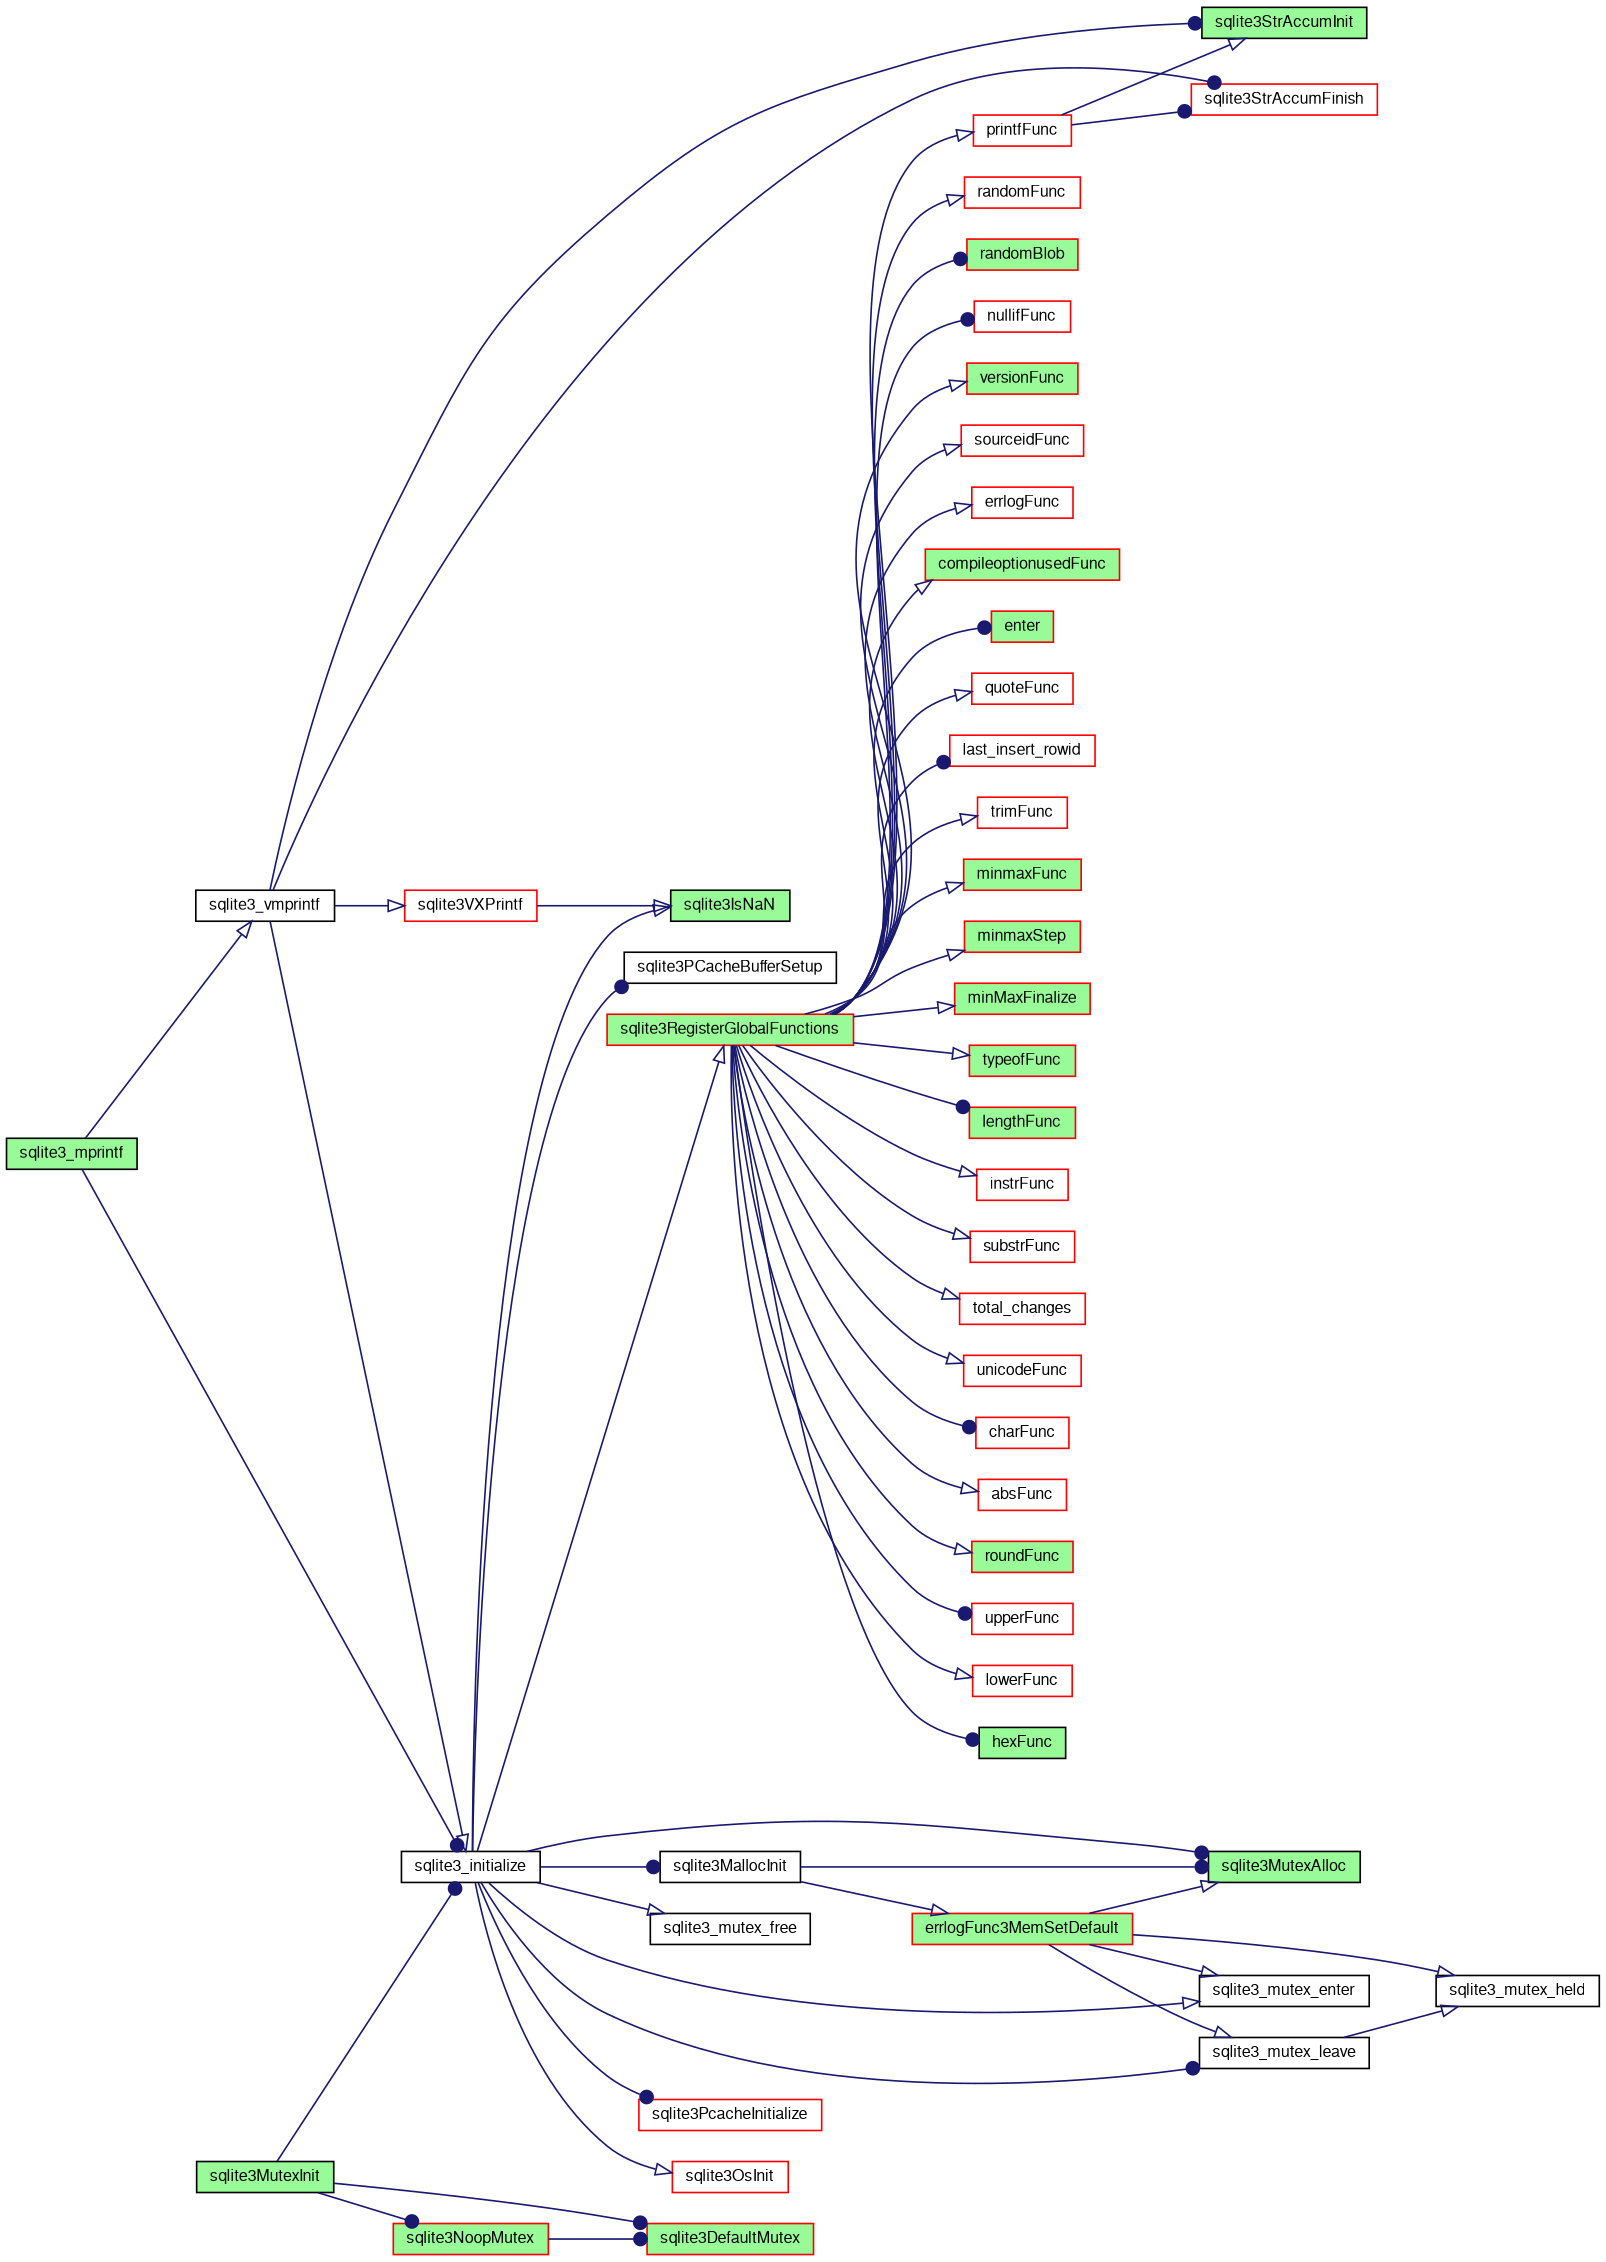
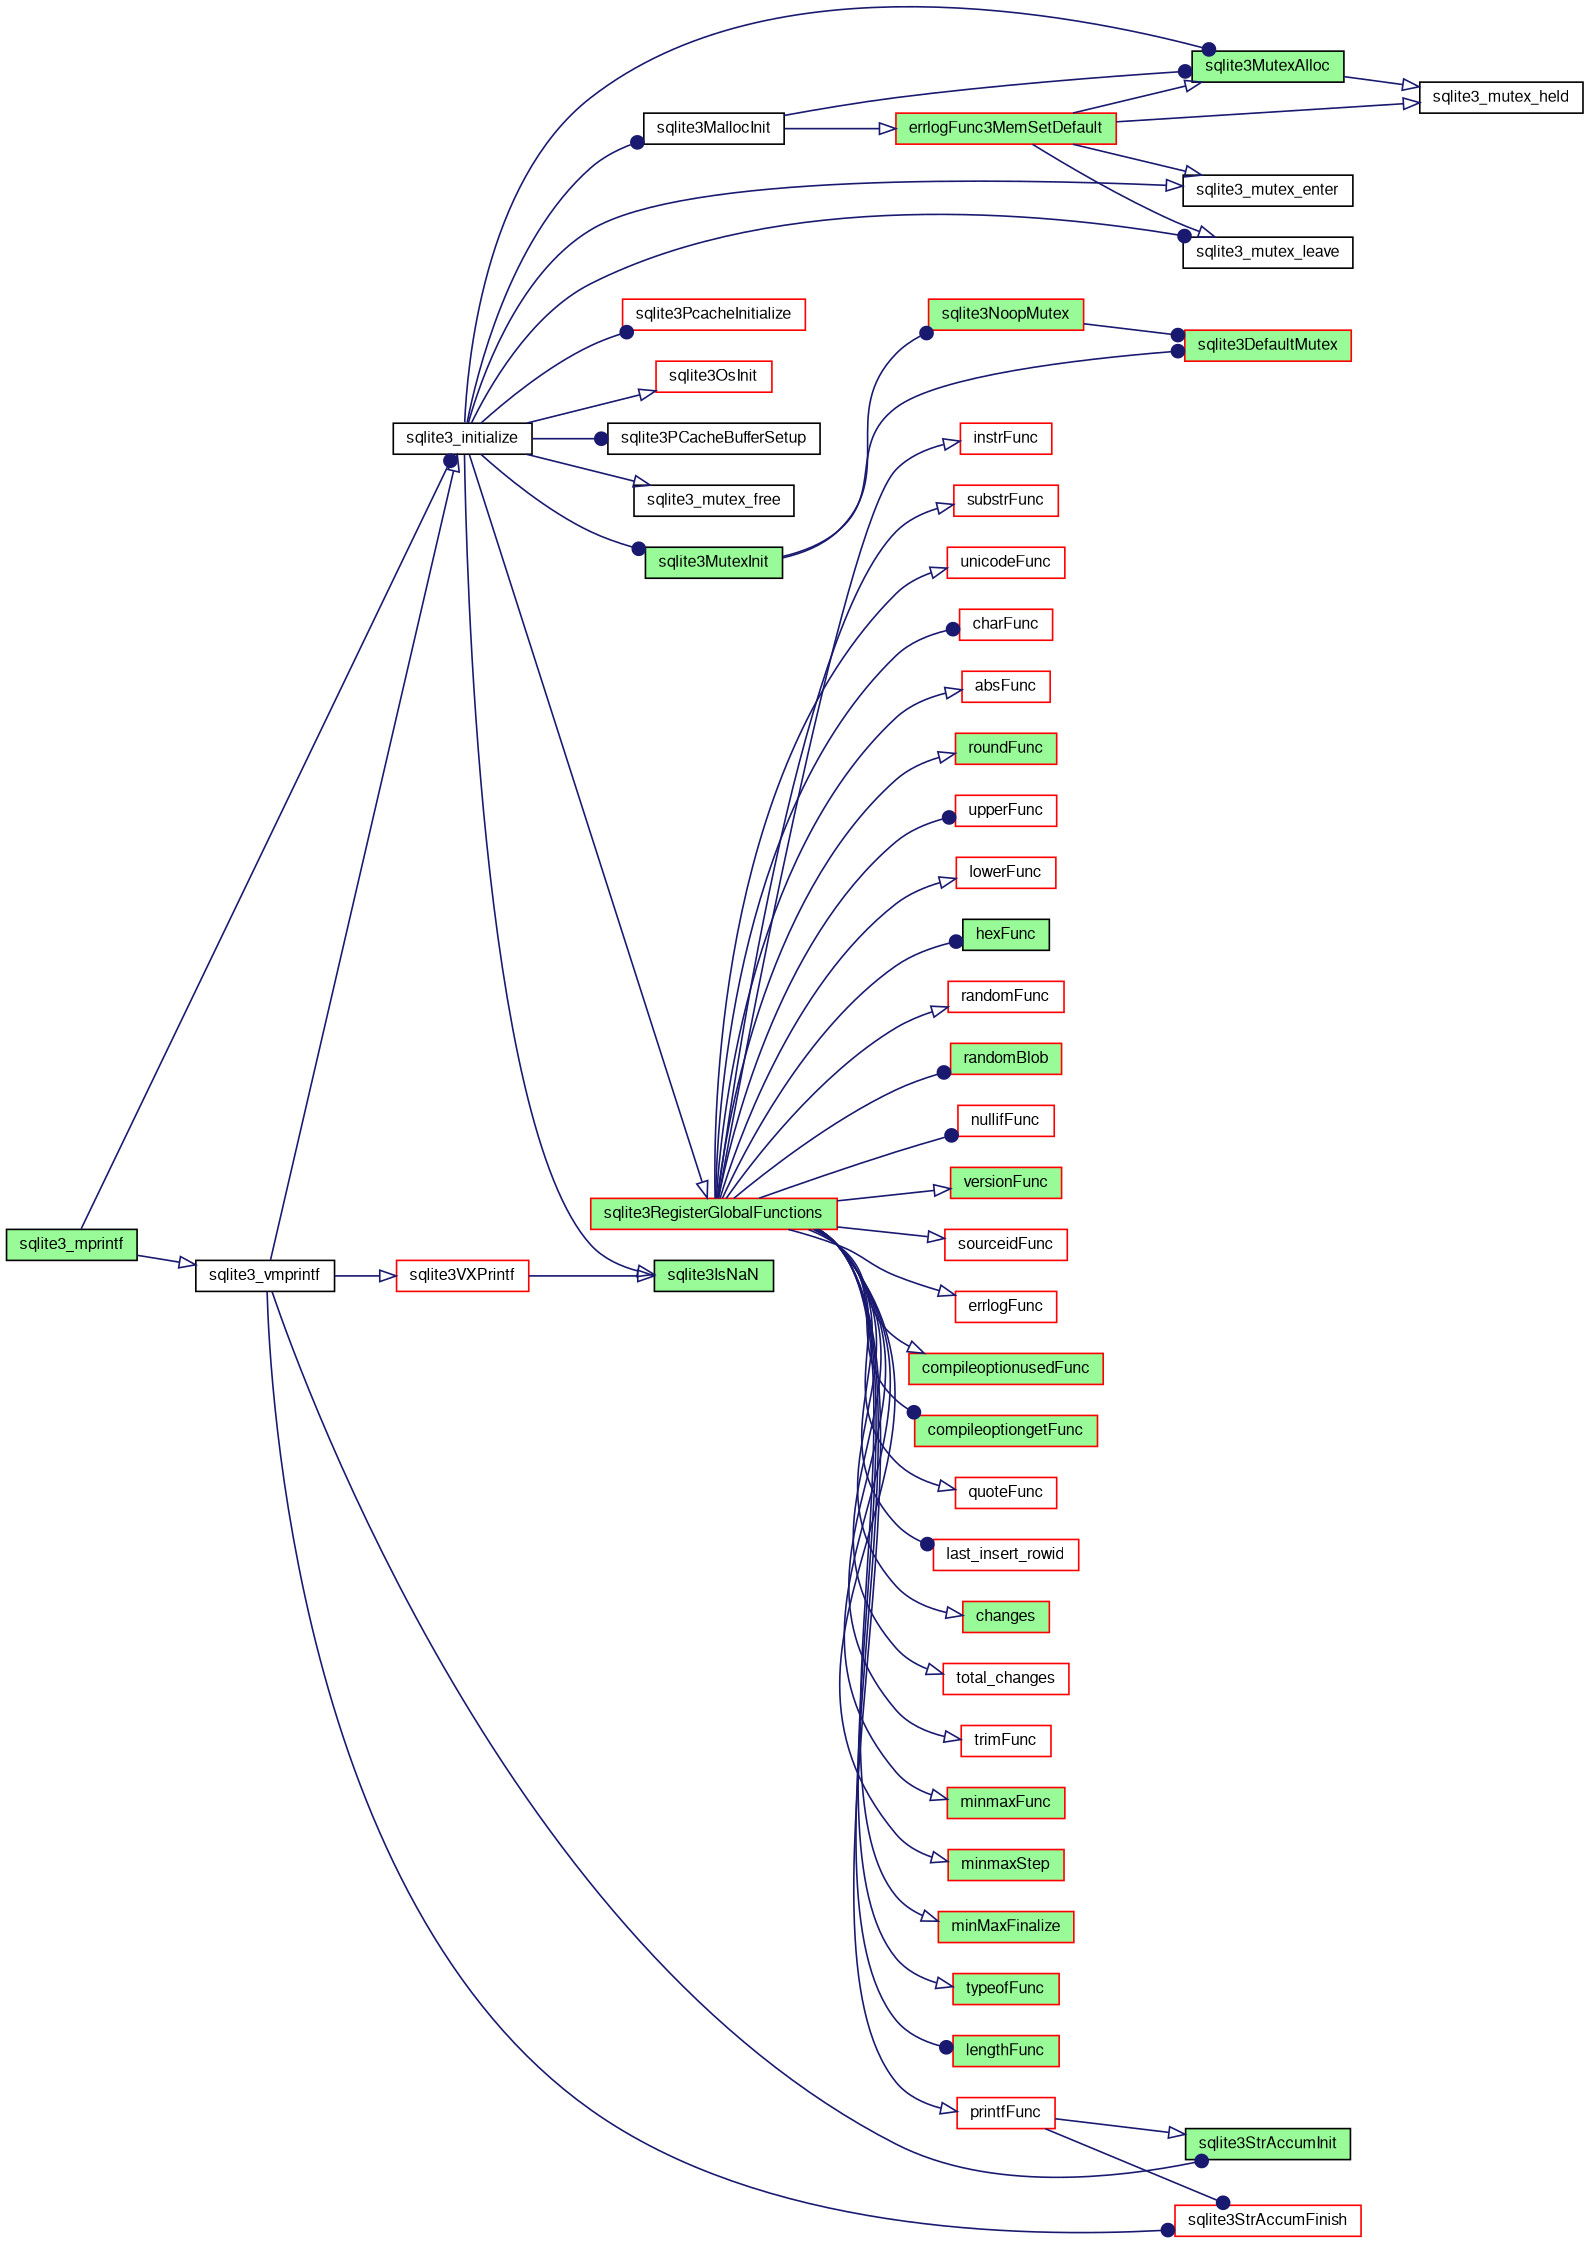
(1022, 627) -> (1006, 1431)
none -> (1006, 1617)
(1393, 2024) -> (1374, 81)
(364, 2028) -> (551, 509)
